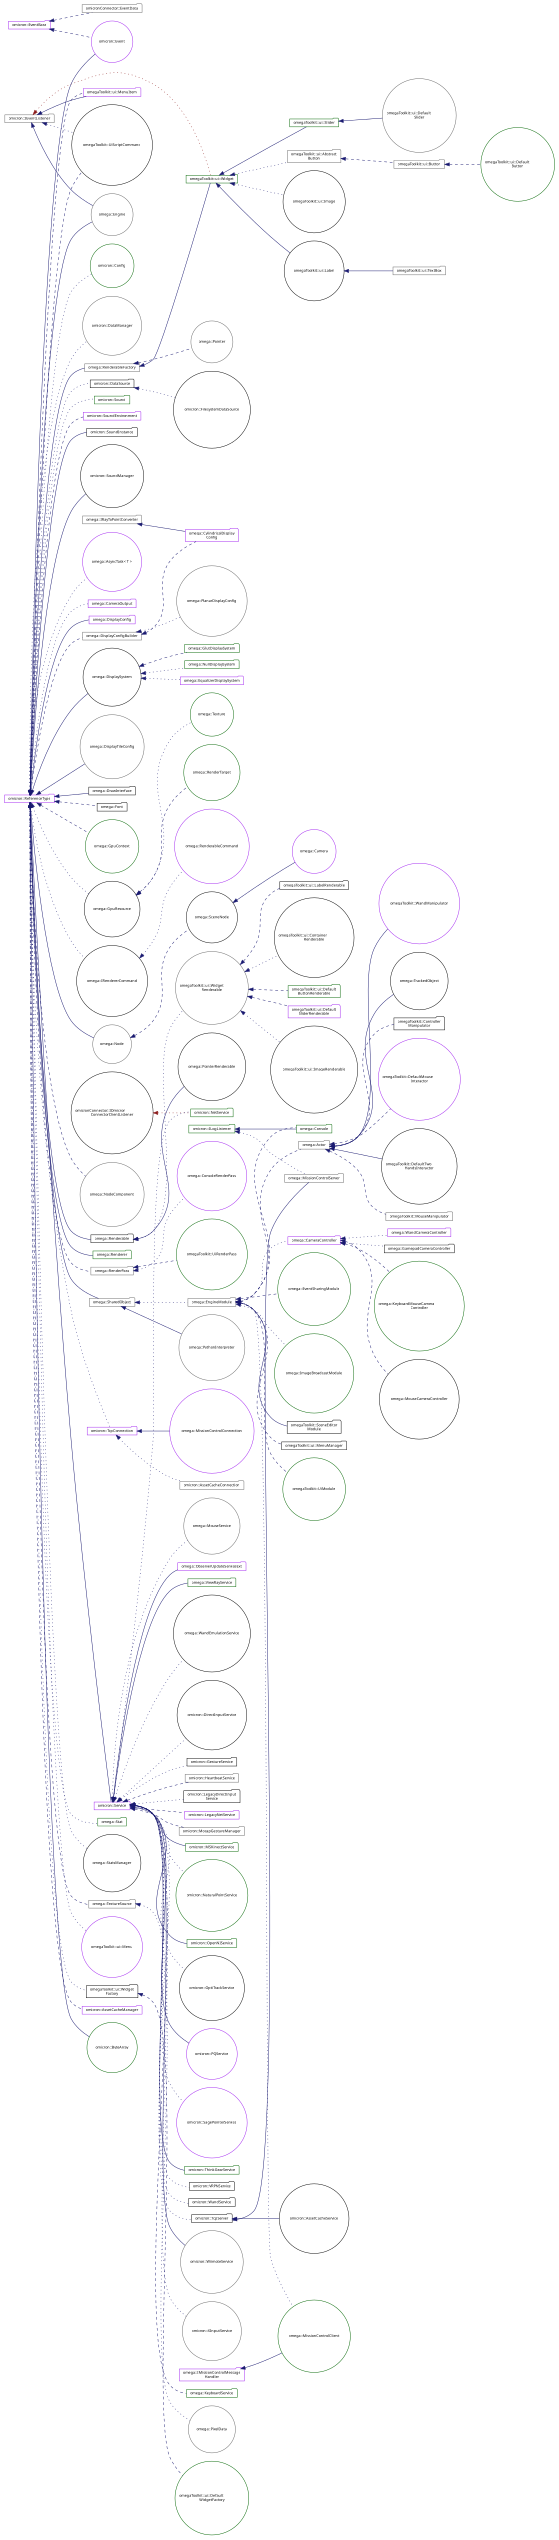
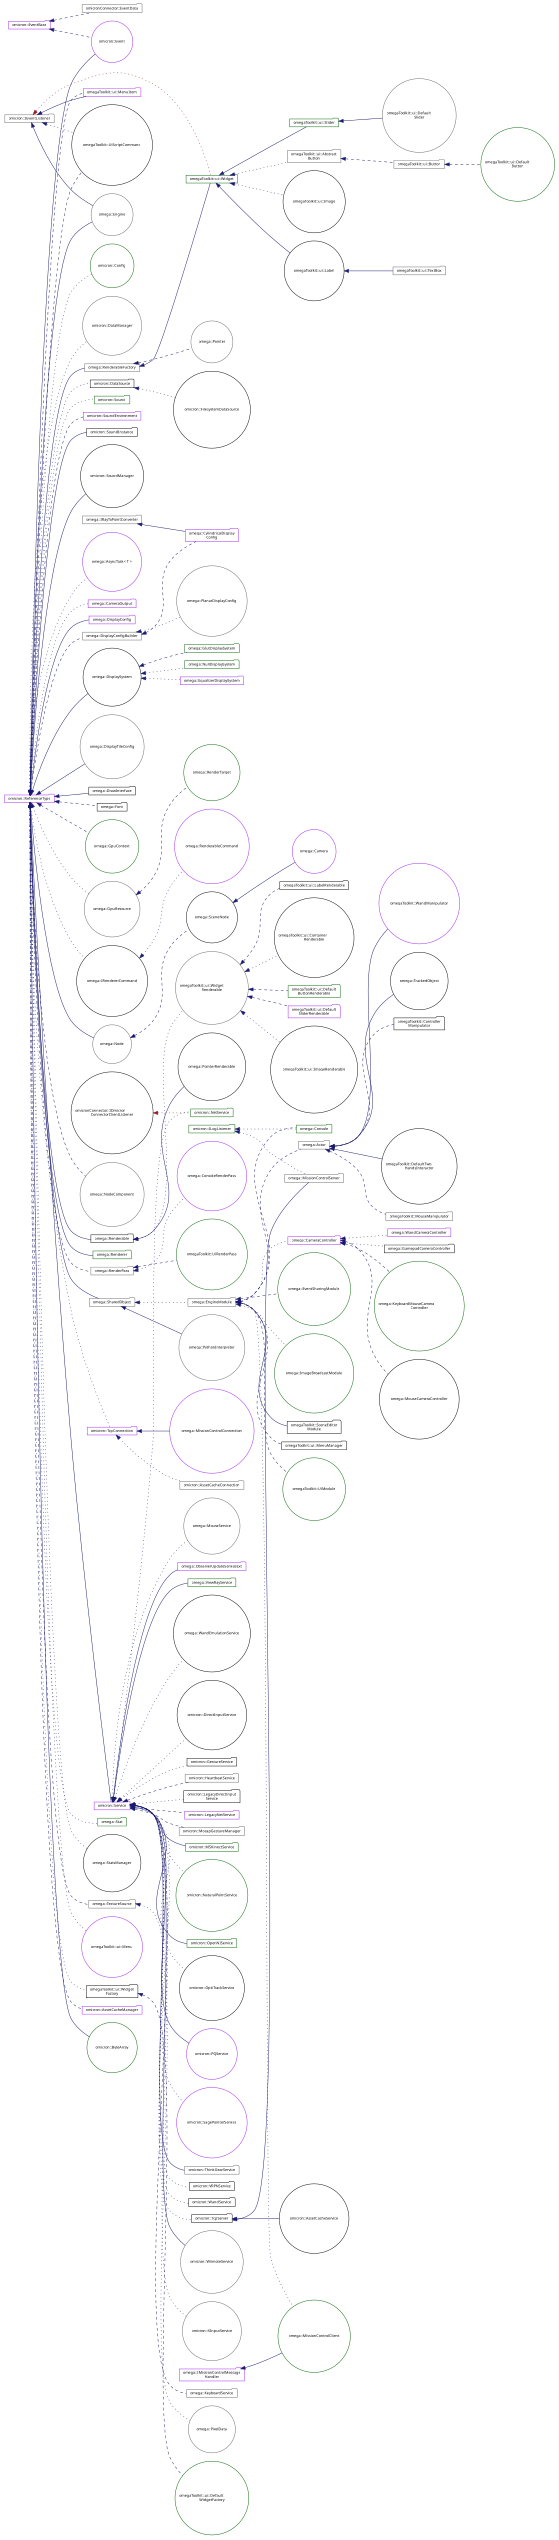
(212, 714) -> none
(112, 909) -> (112, 909)
(419, 1079) -> none
(268, 1129) -> (268, 1129)
(212, 2170) -> (212, 2170)
(212, 2393) -> (212, 2393)
